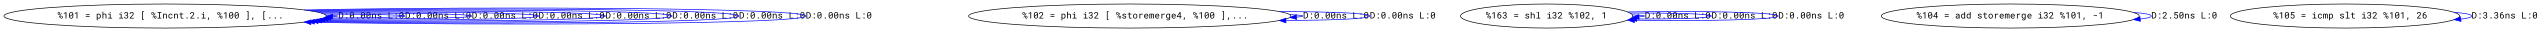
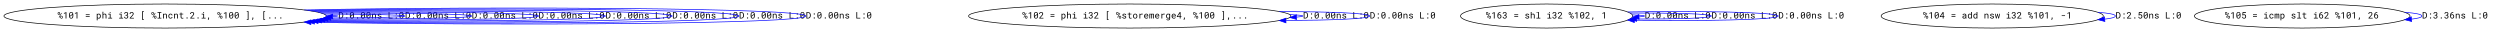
(2010, 16) -> (1992, 16)
(2345, 16) -> (2302, 16)
